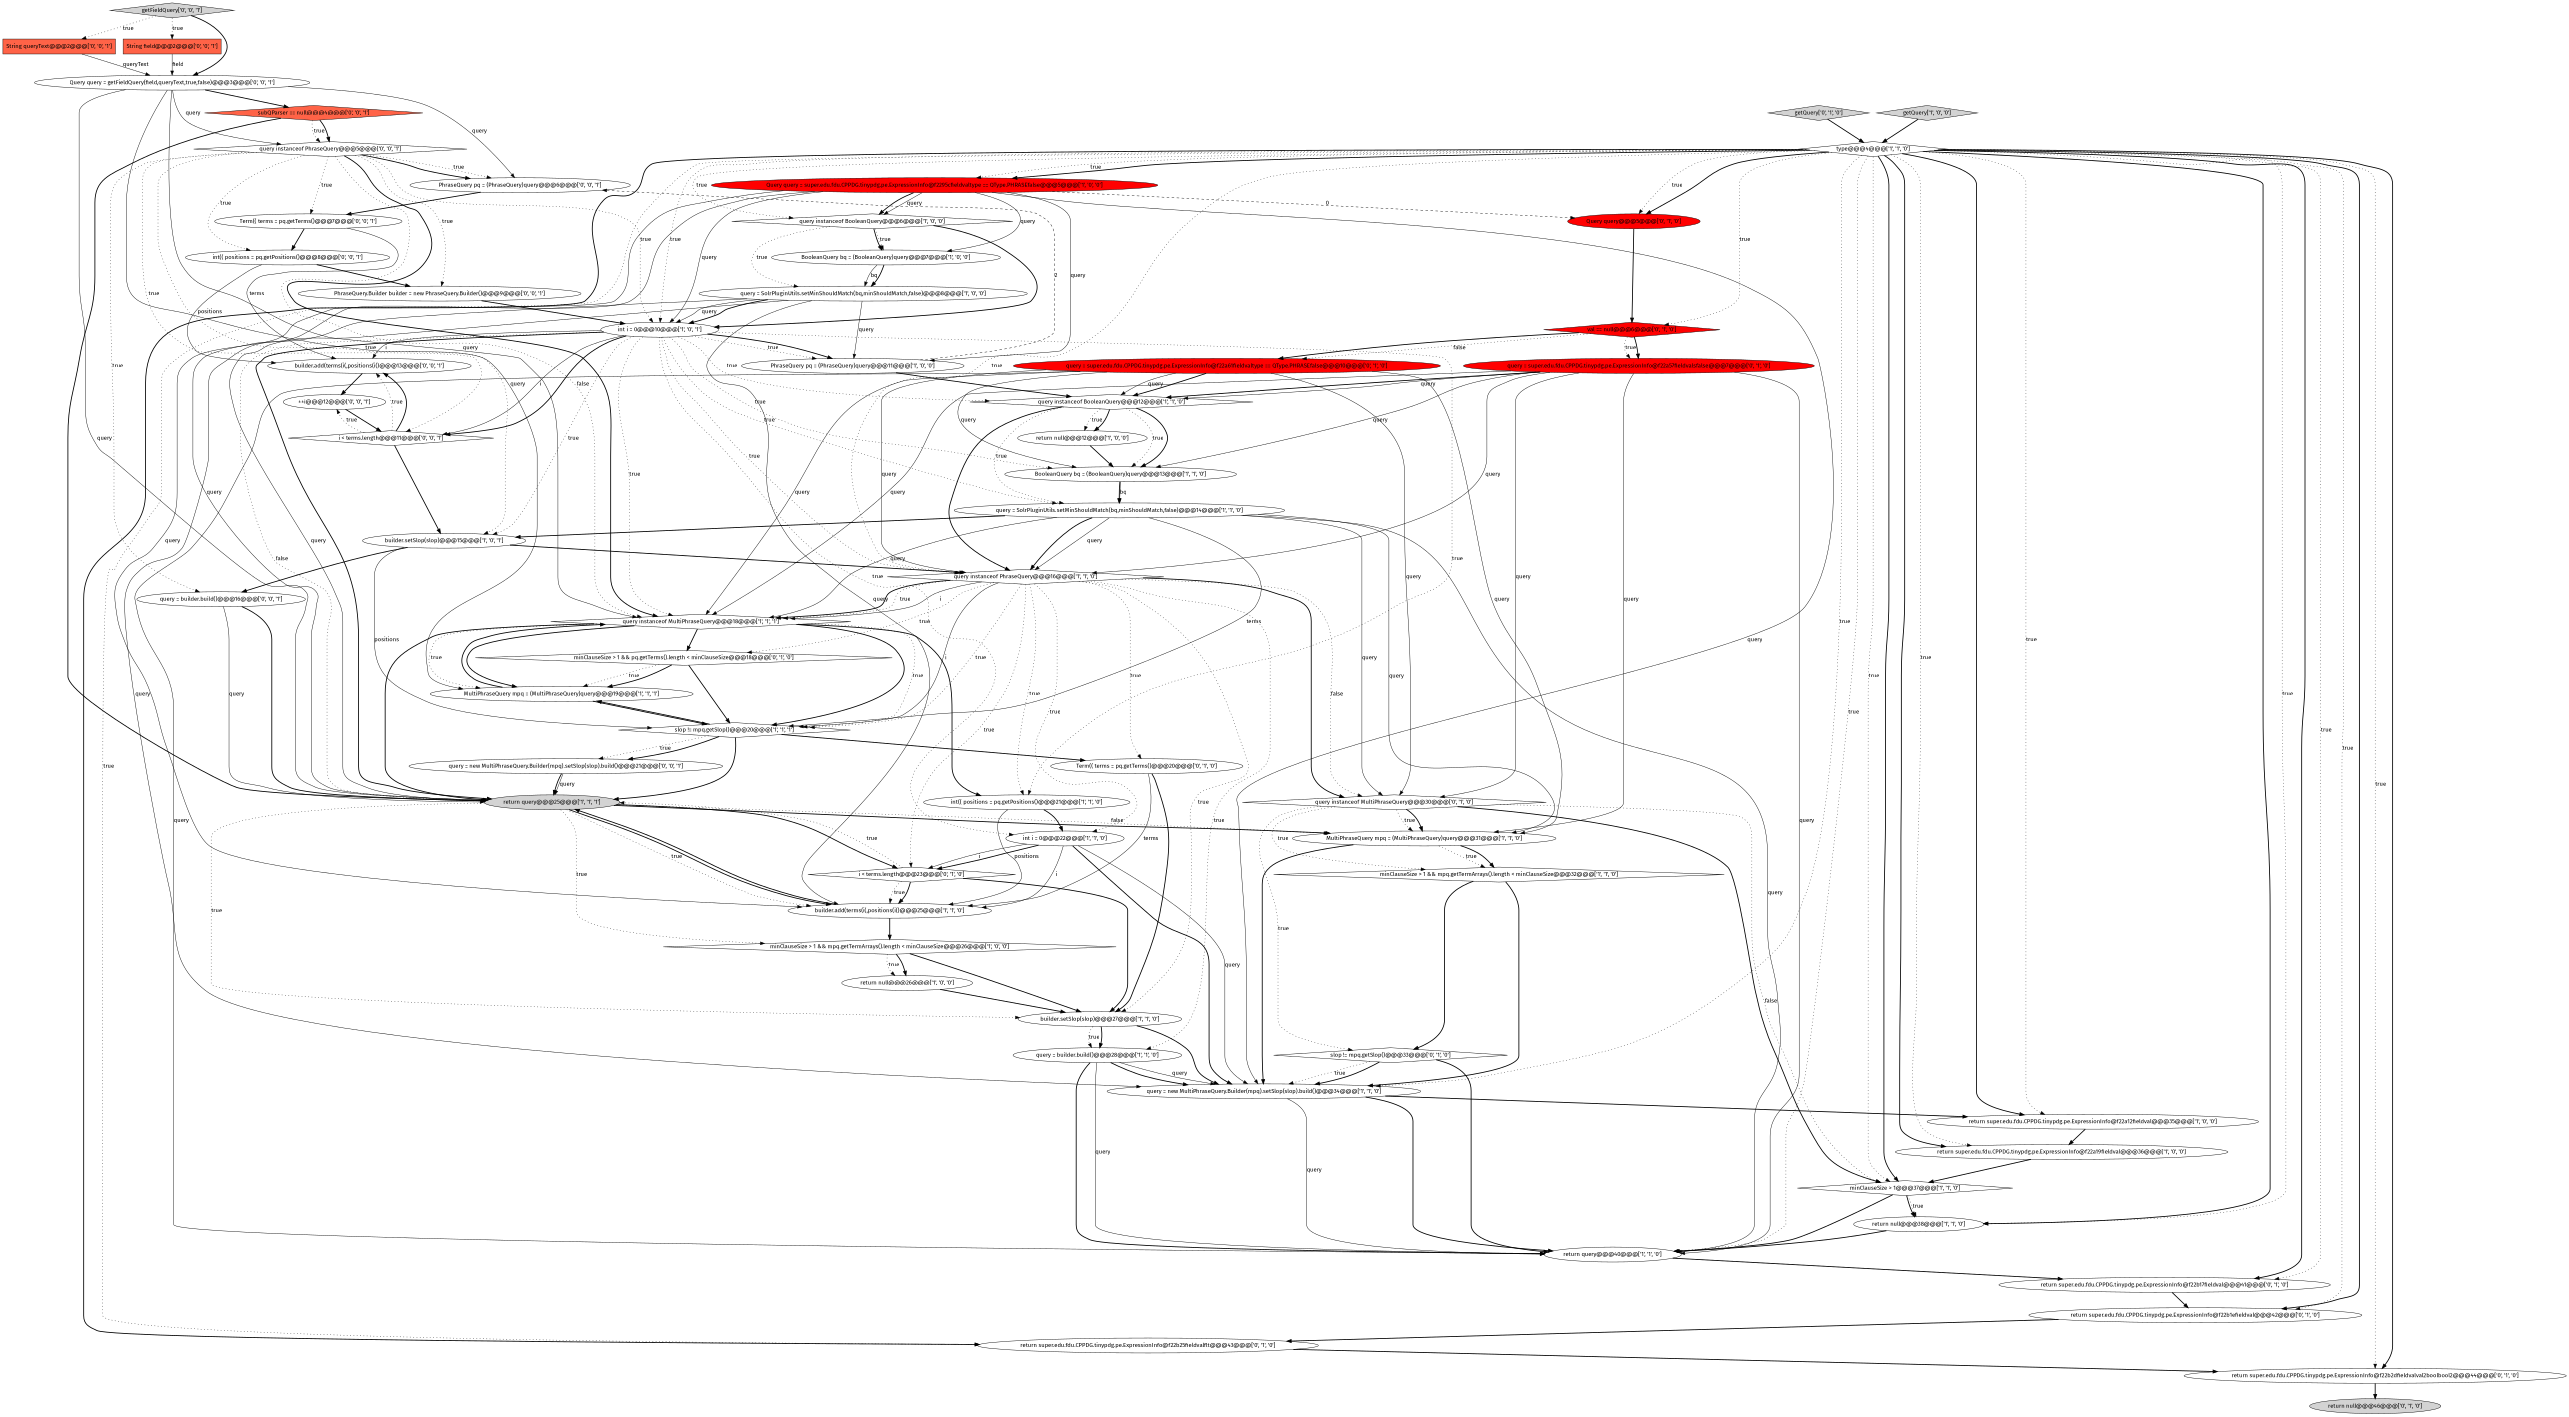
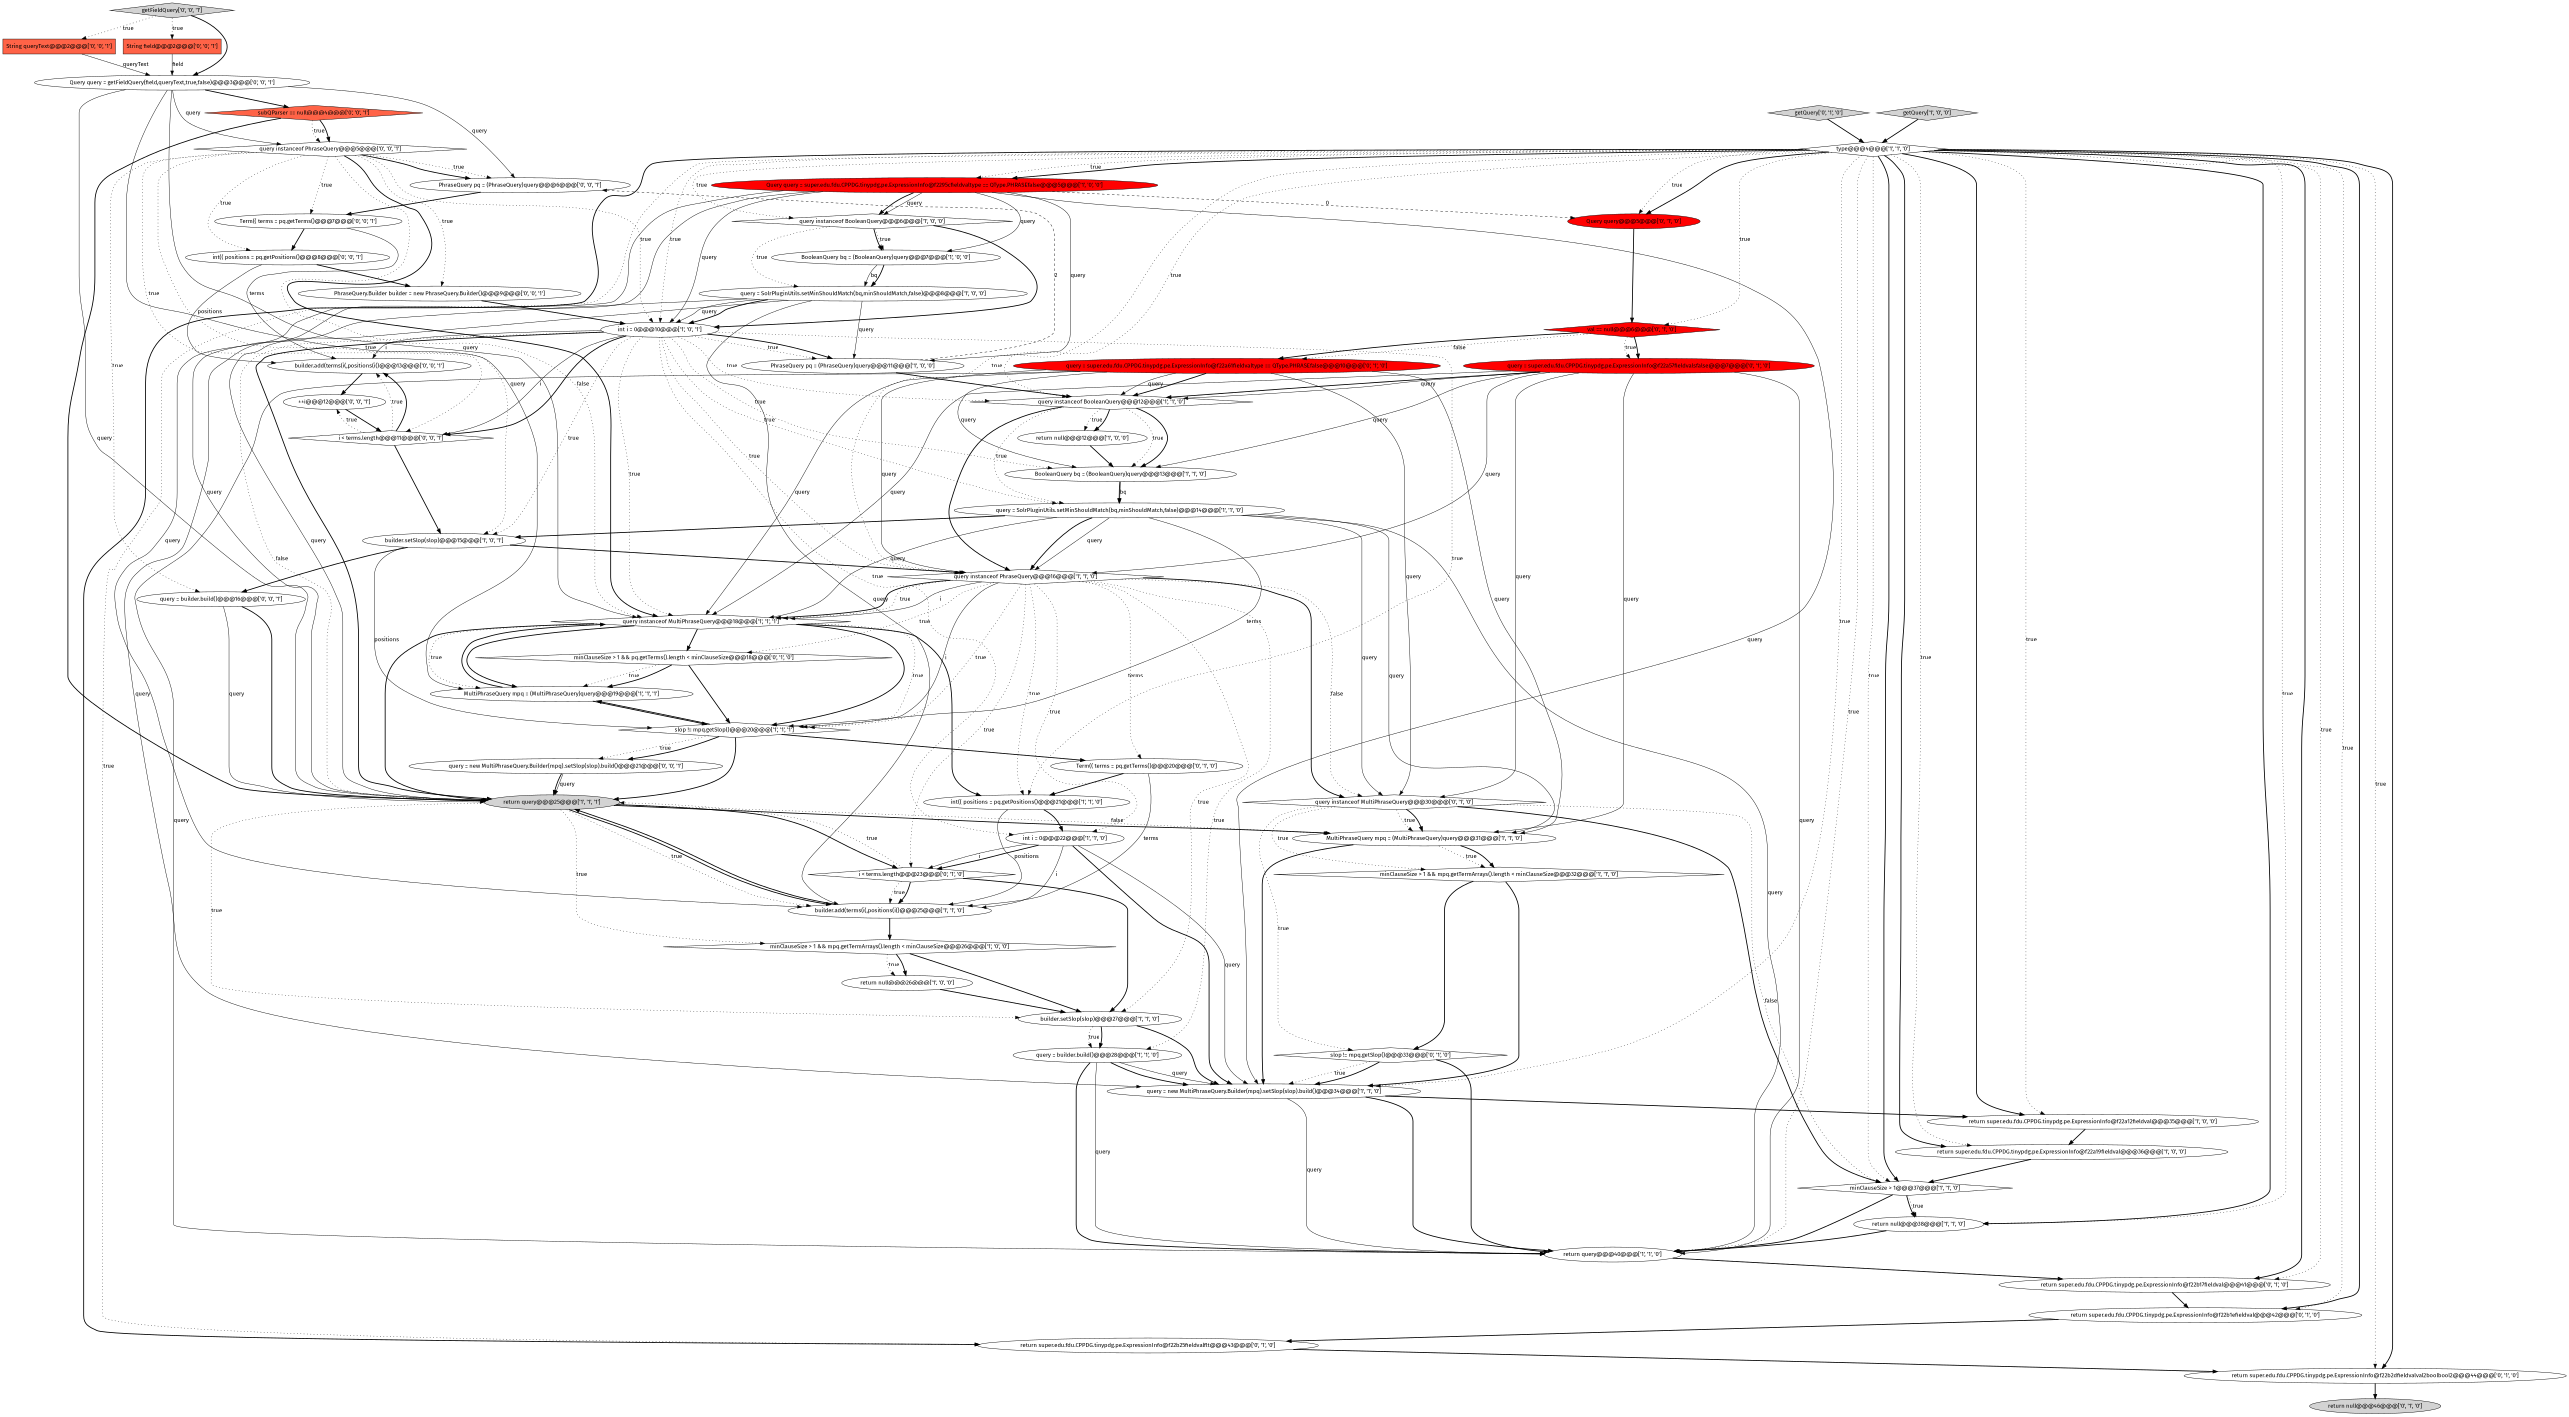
none -> (1341, 182)
(1136, 676) -> (1136, 676)
(1164, 889) -> (1078, 787)
